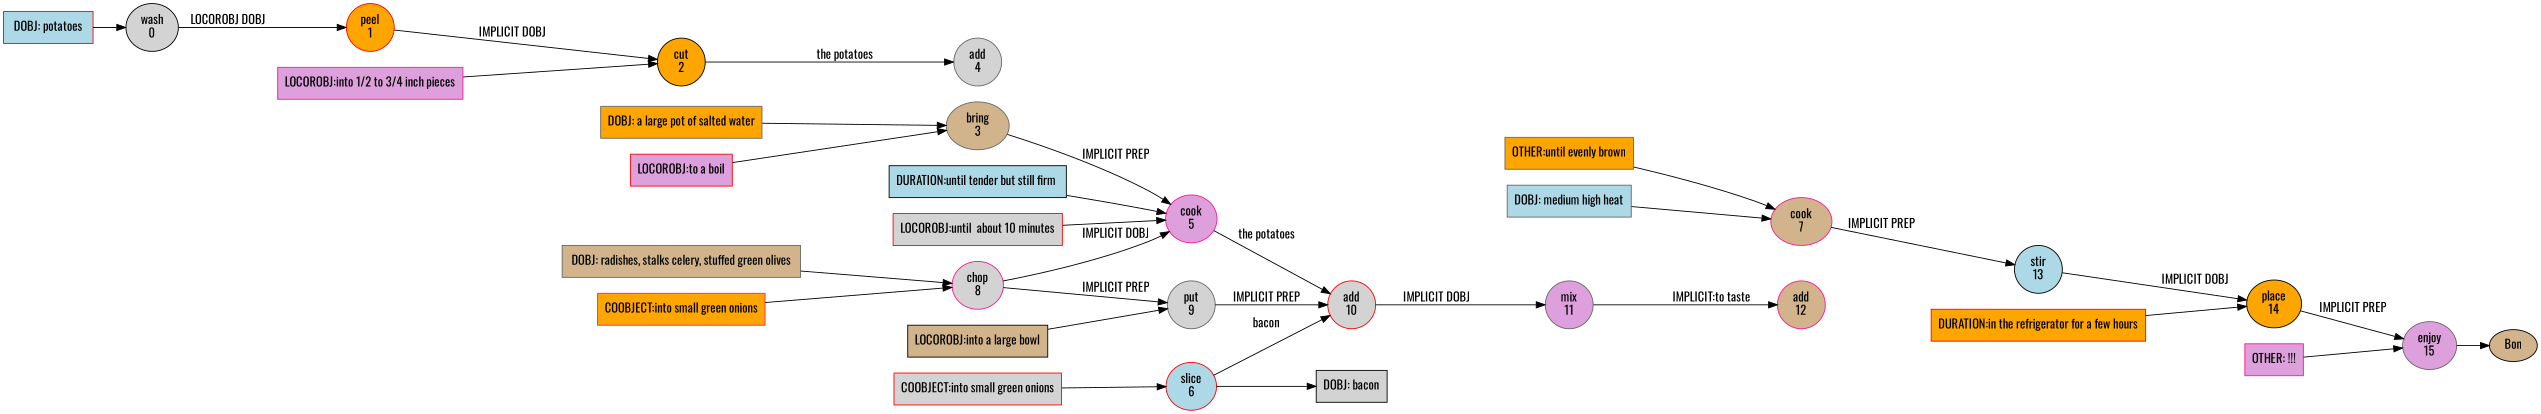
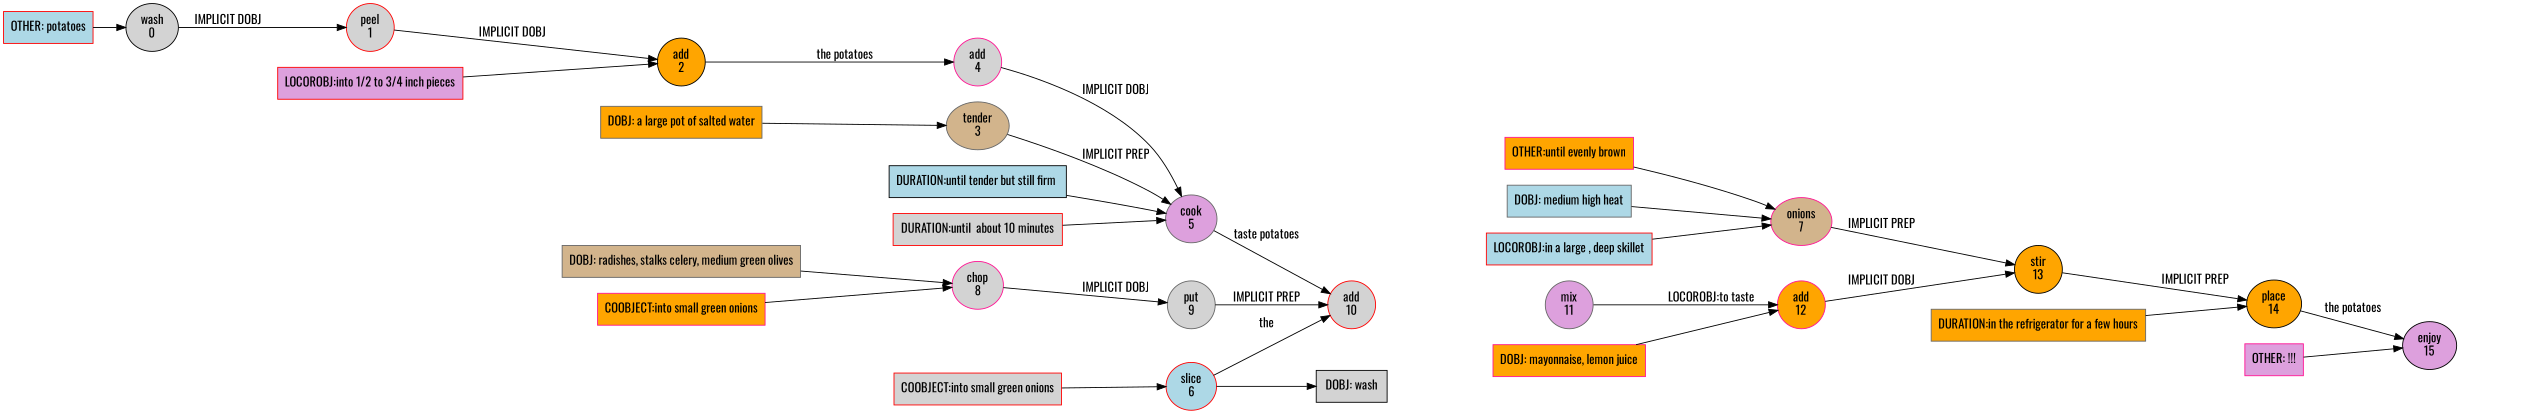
(228, 21) -> (228, 21)
(48, 27) -> (48, 27)
(370, 27) -> (370, 27)
(681, 62) -> (681, 62)
(978, 62) -> (978, 62)
(370, 83) -> (370, 83)
(978, 126) -> (978, 126)
(1569, 153) -> (1569, 153)
(681, 170) -> none
(1191, 219) -> (1191, 219)
(1801, 222) -> (1801, 222)
(978, 230) -> (978, 230)
(1267, 235) -> (1267, 235)
none -> (1569, 249)
(681, 261) -> (681, 261)
(1083, 262) -> (1103, 110)
(2038, 269) -> (2038, 269)
(2195, 280) -> (2195, 280)
(1116, 288) -> (1116, 288)
none -> (1915, 288)
(1711, 298) -> (1711, 298)
(1456, 305) -> none
(1801, 305) -> (1801, 305)
(2353, 309) -> (2353, 309)
(1267, 324) -> (1267, 324)
(2038, 325) -> (2038, 325)
(978, 341) -> none
(2430, 346) -> (2430, 346)
(2513, 346) -> none
none -> (1569, 361)
(1352, 386) -> (1352, 386)
